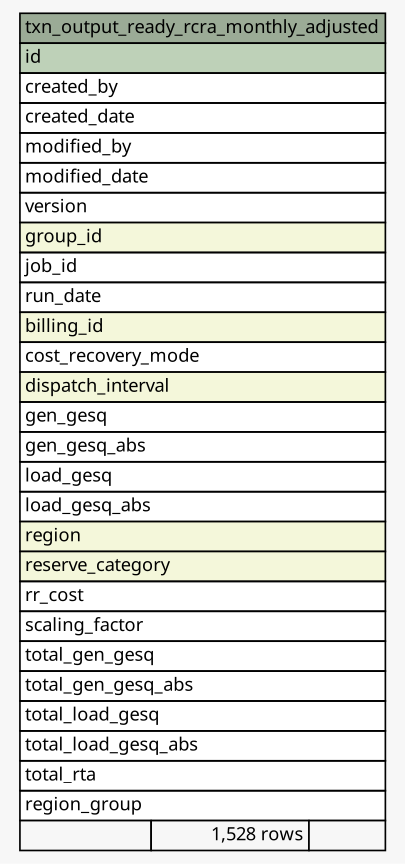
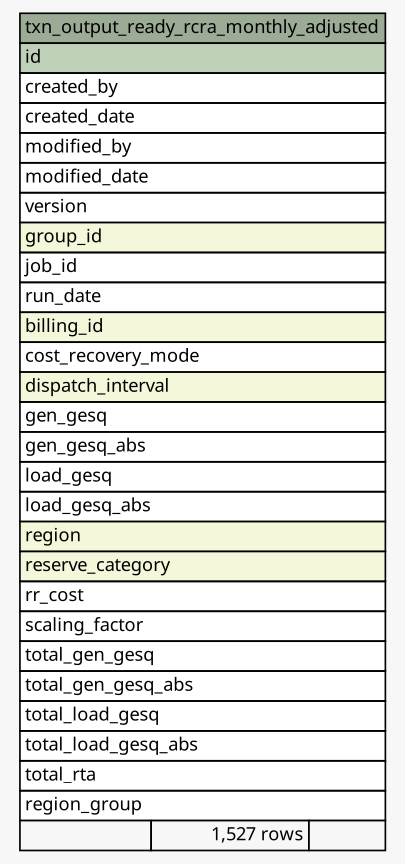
(257, 835) -> (257, 835)
